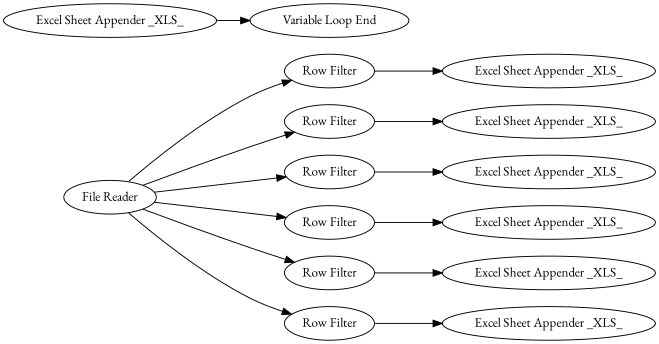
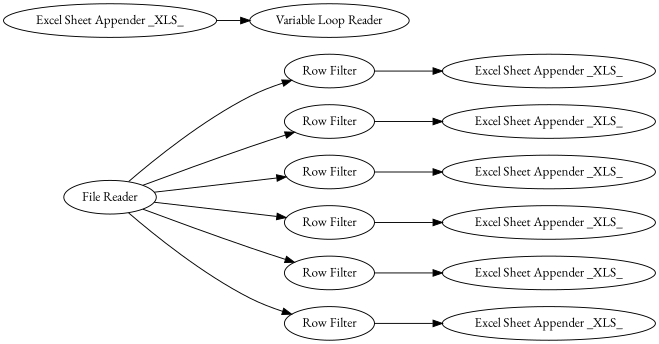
(329, 21) -> (329, 21)
